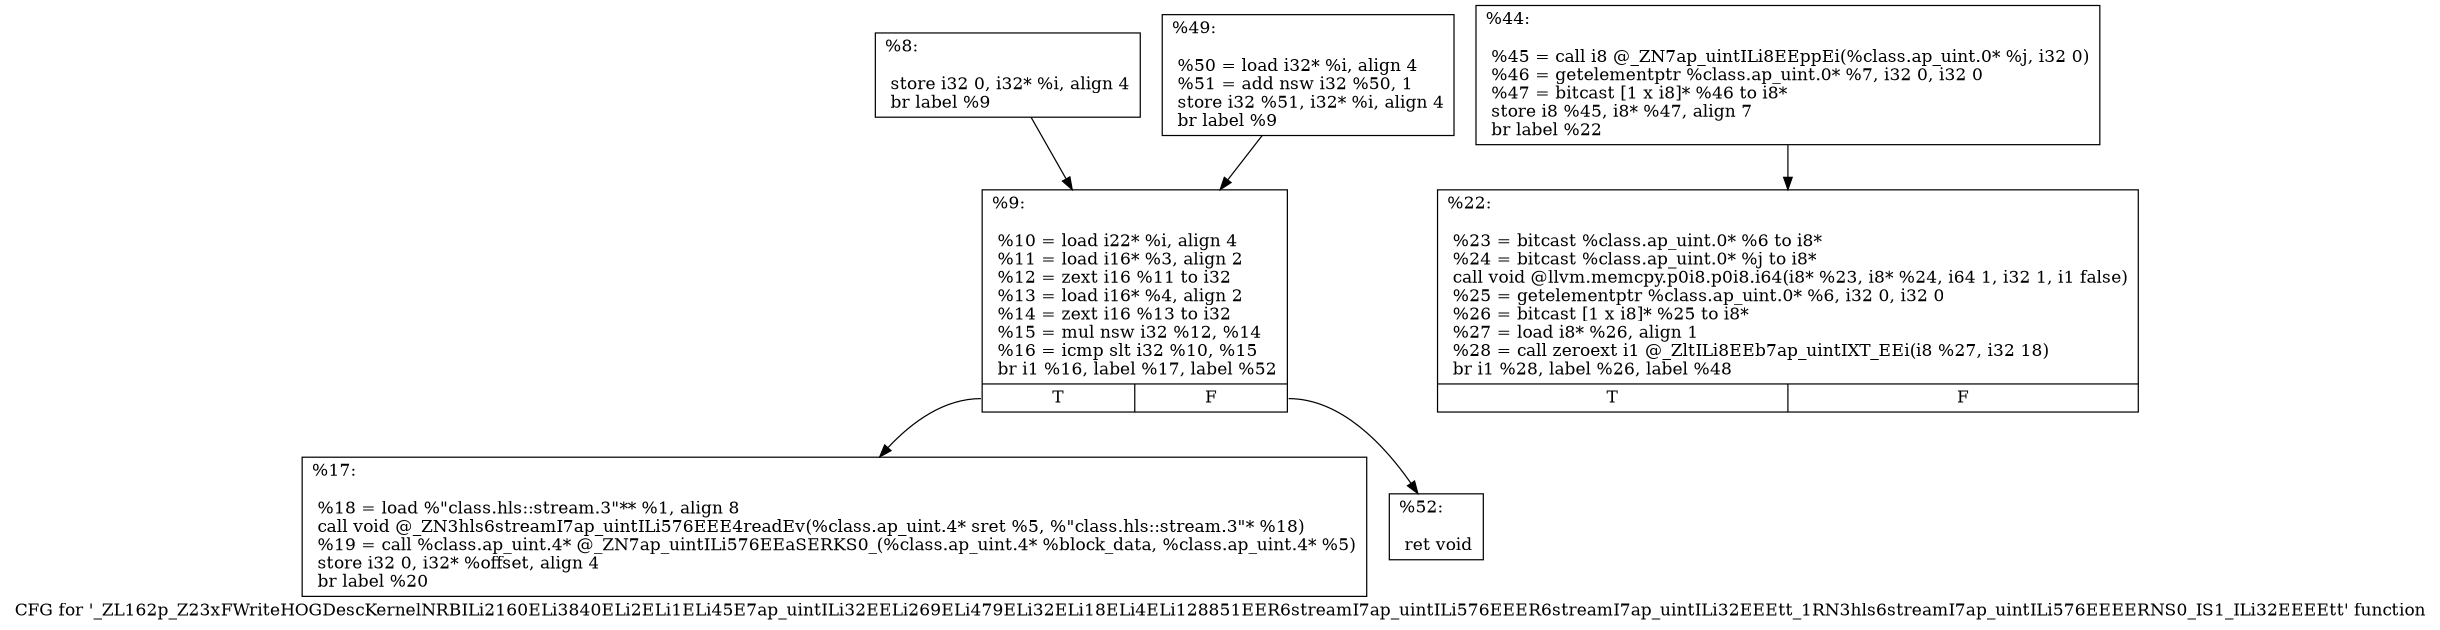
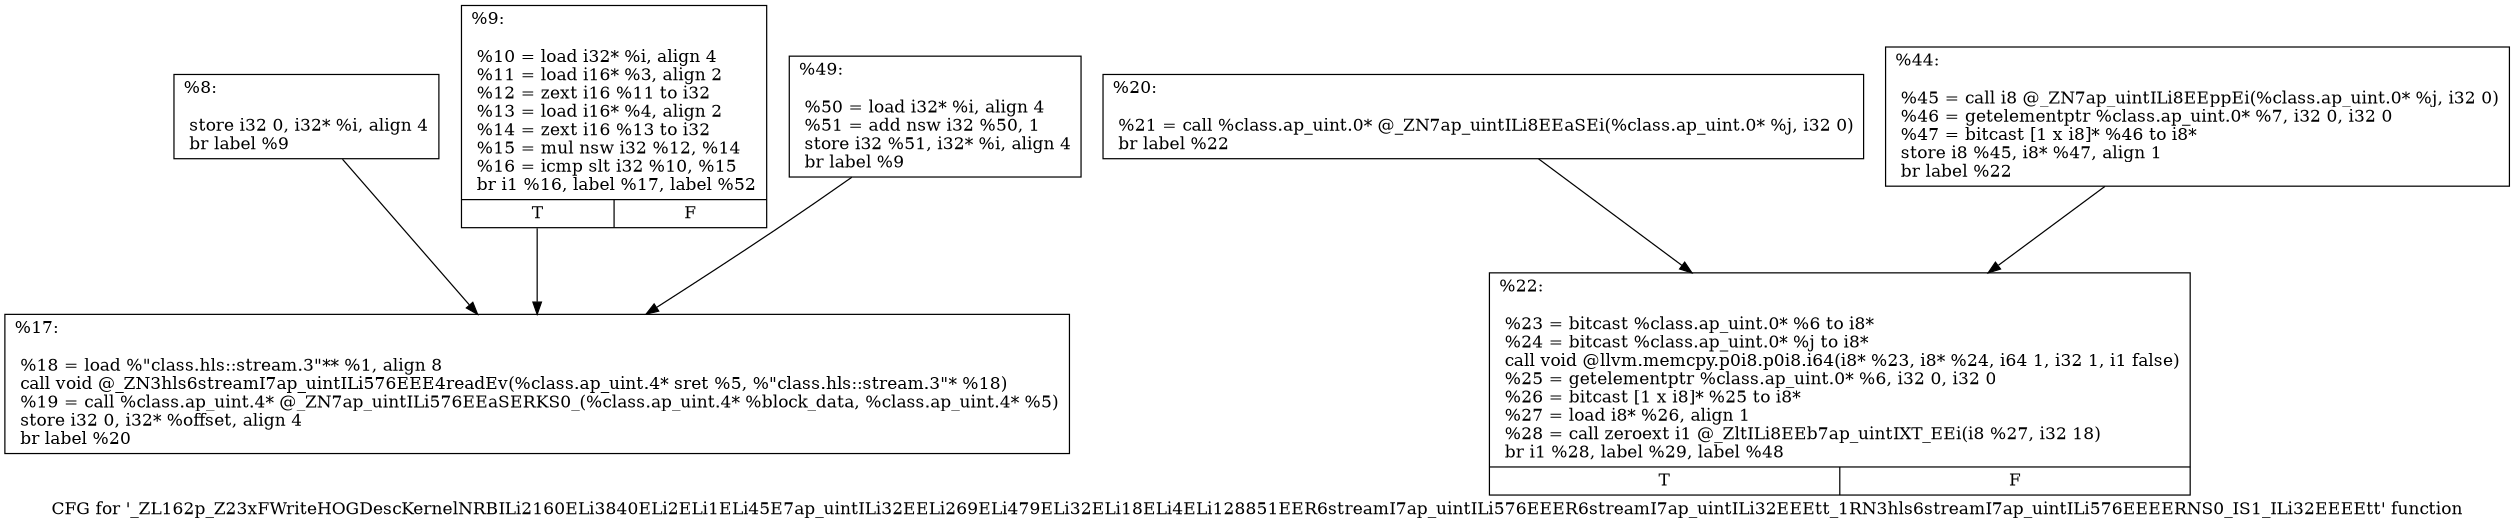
(1619, 112) -> (2029, 153)
none -> (1483, 117)
(1049, 148) -> (406, 232)
(1245, 158) -> (755, 243)
(1115, 241) -> (595, 57)
(1590, 369) -> (1642, 452)
(1436, 527) -> none
